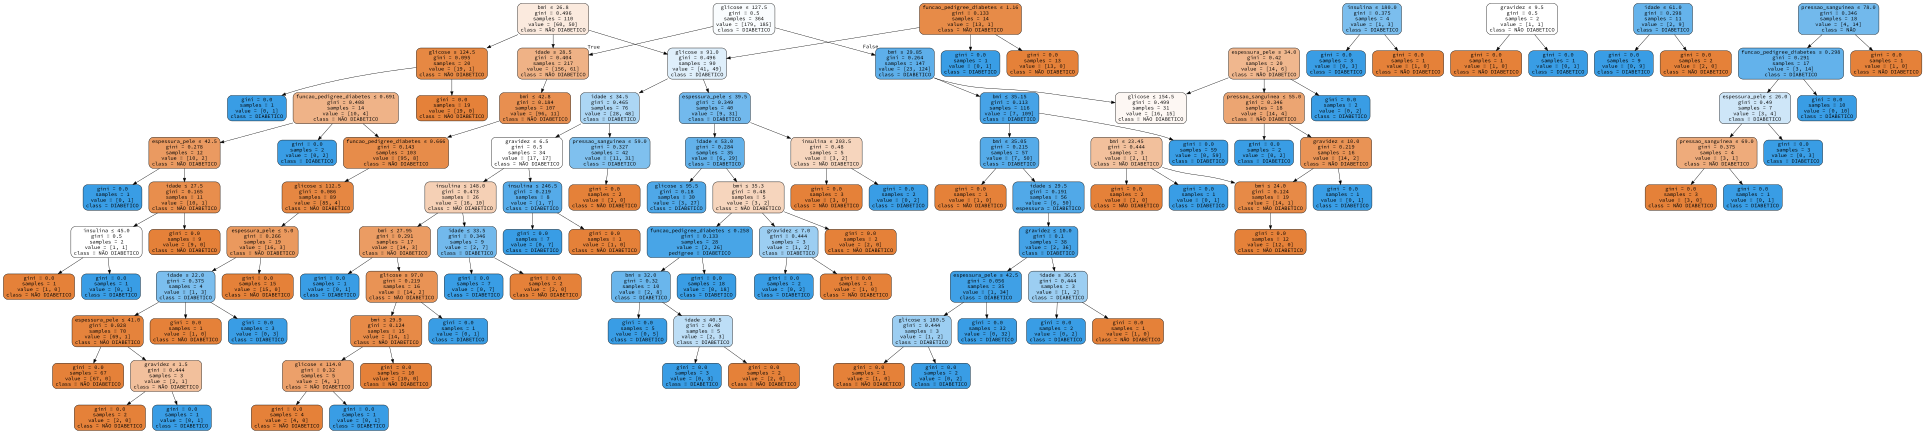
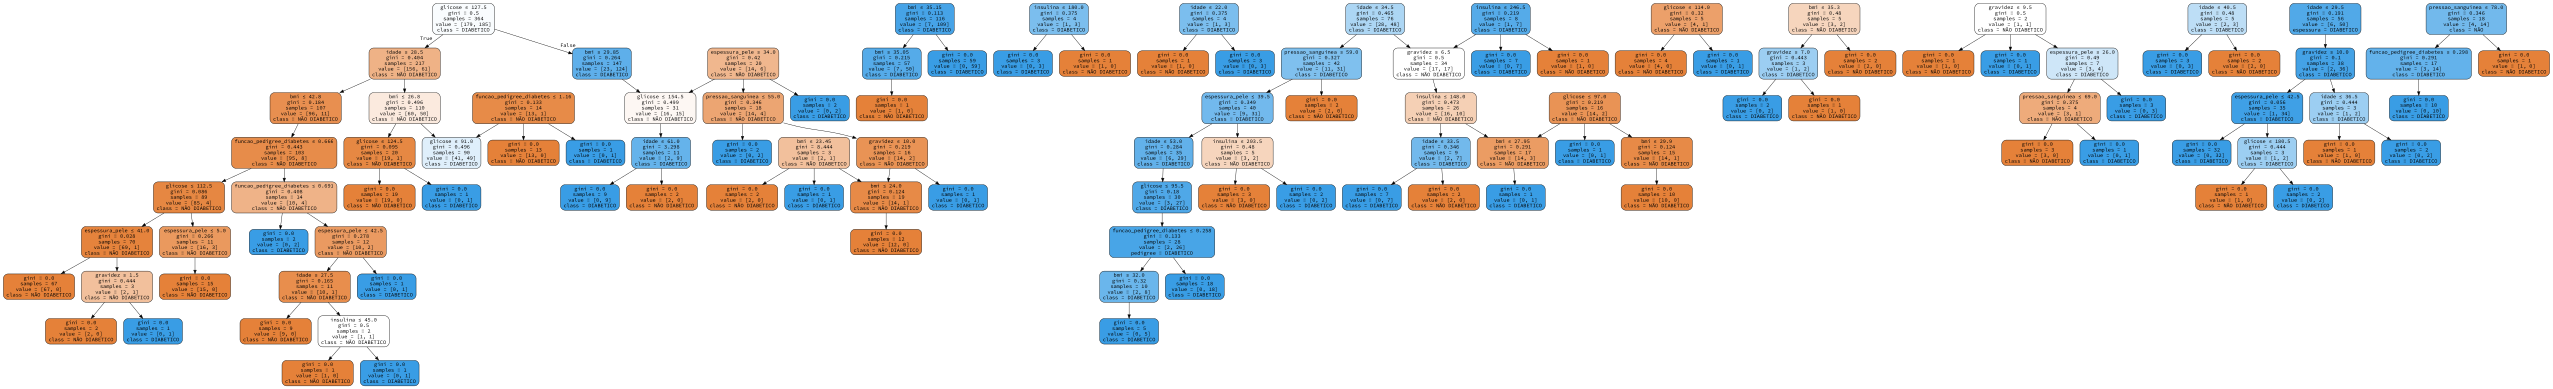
(1663, 13) -> (661, 147)
(553, 39) -> (405, 84)
(705, 84) -> (1281, 85)
(1774, 84) -> (2045, 40)
(655, 85) -> none
(955, 87) -> none
(369, 129) -> (284, 173)
none -> (661, 129)
(396, 147) -> (284, 147)
(1126, 147) -> (814, 147)
(529, 173) -> (1466, 40)
(730, 174) -> none
(1028, 174) -> none
(726, 218) -> (1162, 218)
(789, 236) -> (1788, 58)
(262, 242) -> (195, 242)
(226, 263) -> none
(398, 263) -> (1550, 130)
(148, 308) -> (155, 219)
(670, 308) -> none
(354, 353) -> none
